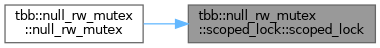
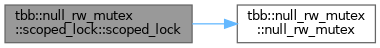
(160, 24) -> (208, 24)
